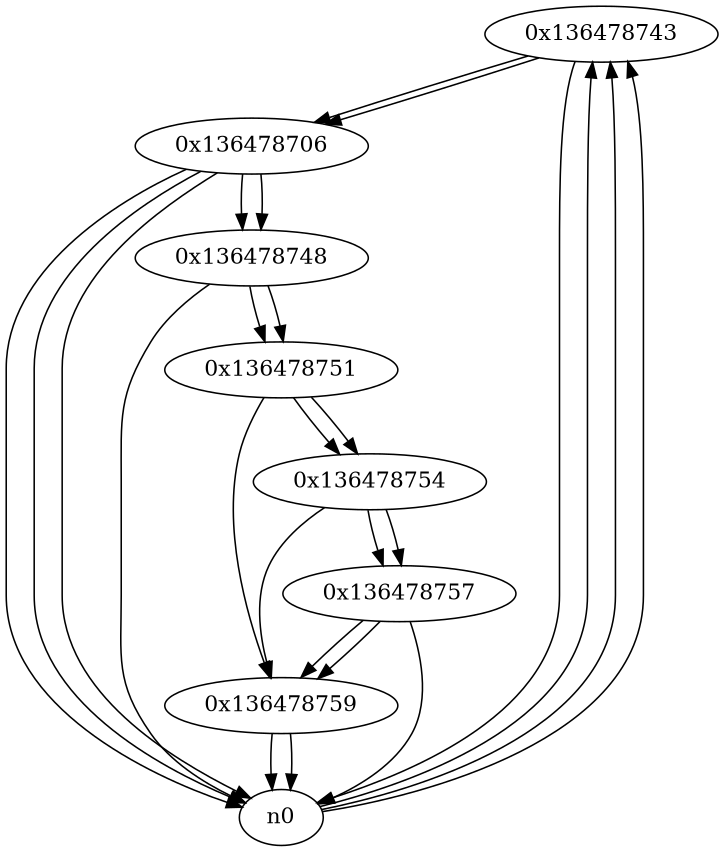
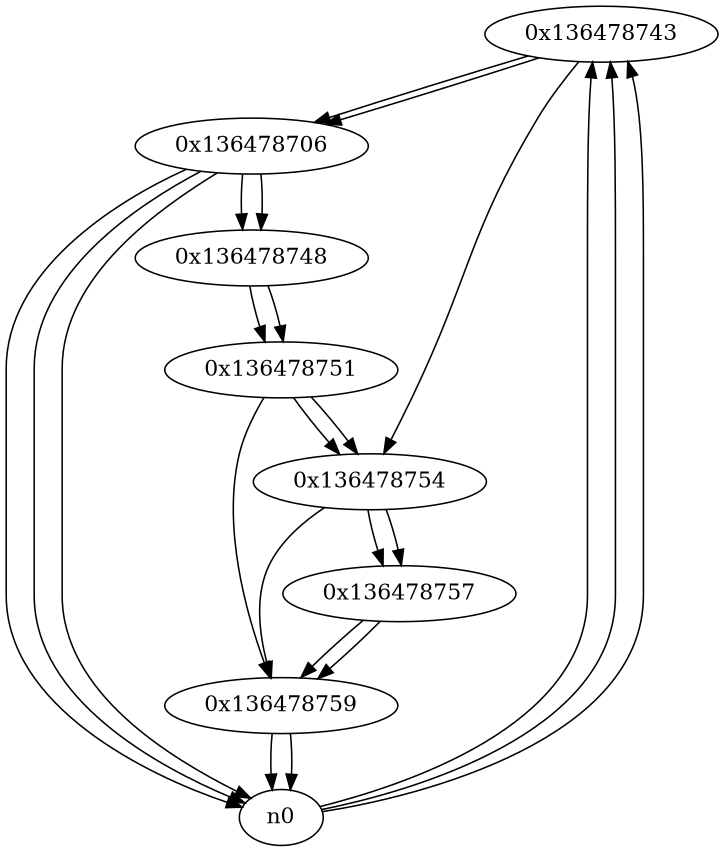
(560, 490) -> (475, 245)
(121, 548) -> none
(414, 728) -> none
